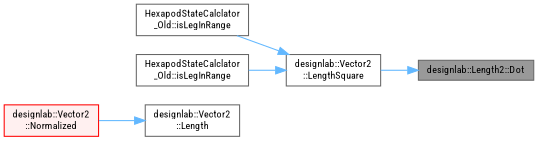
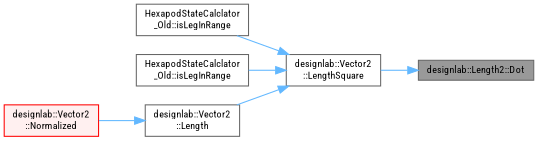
none -> (258, 97)
